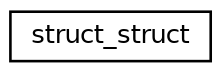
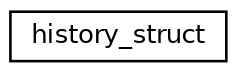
(111, 36) -> (118, 36)
